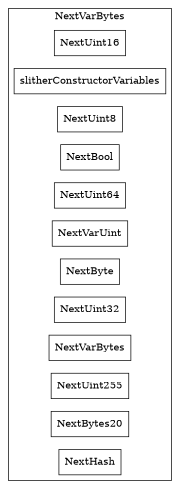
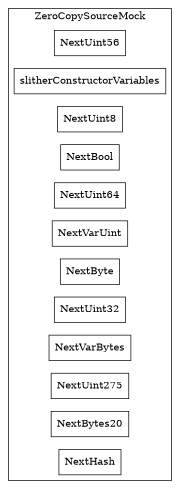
(90, 17) -> (90, 17)
(90, 43) -> (90, 43)
(90, 386) -> (90, 386)
